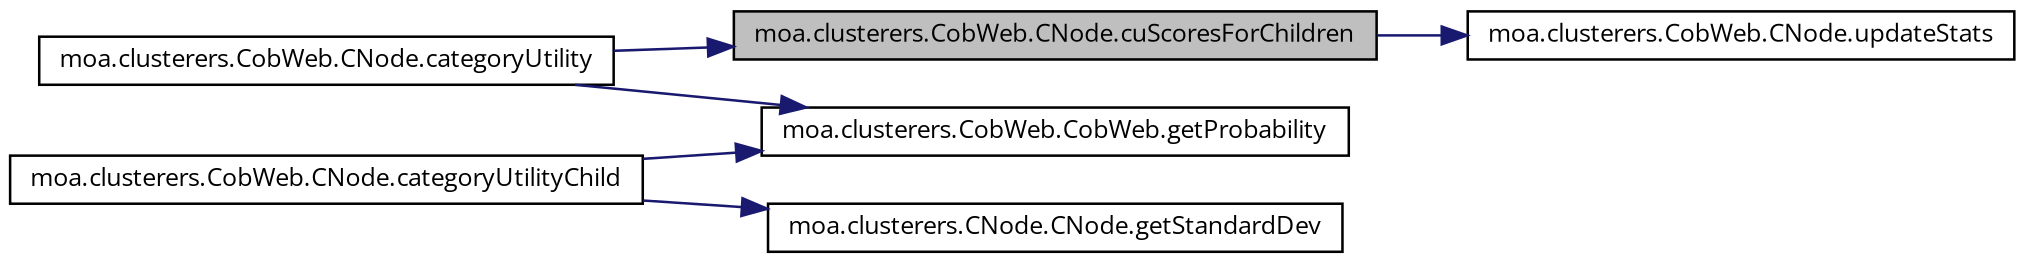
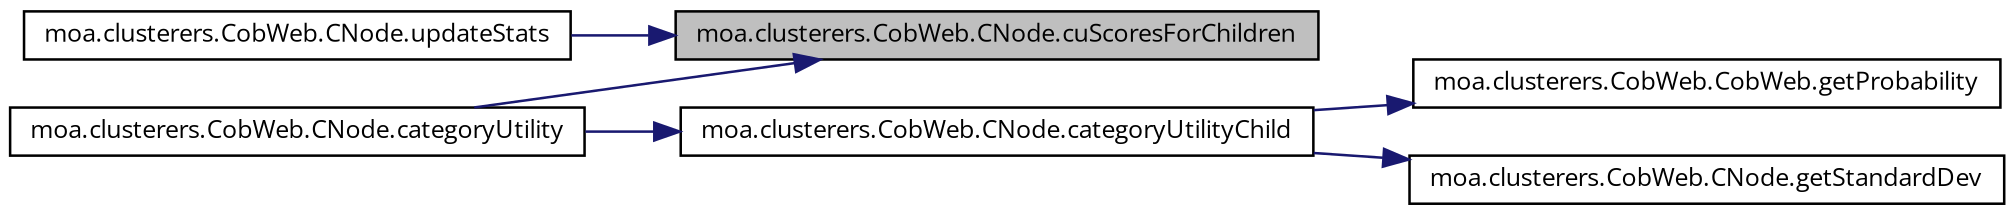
(1409, 35) -> (610, 35)
(678, 95) -> (620, 132)
(1055, 228) -> (1707, 180)
